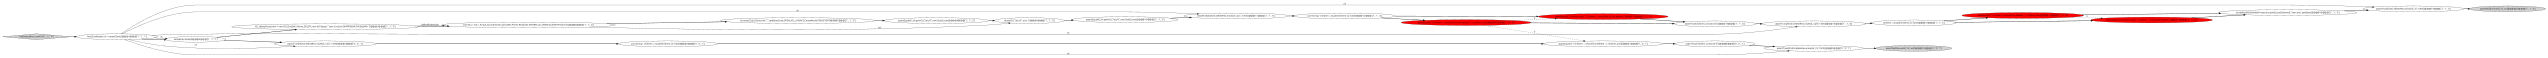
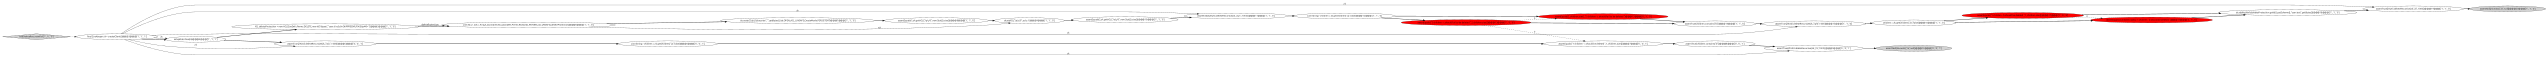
(73, 37) -> (73, 37)
